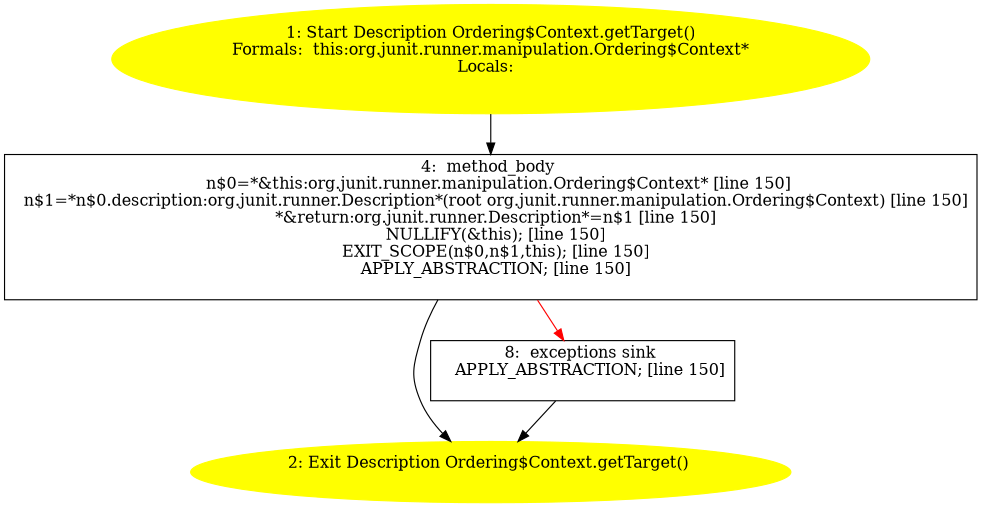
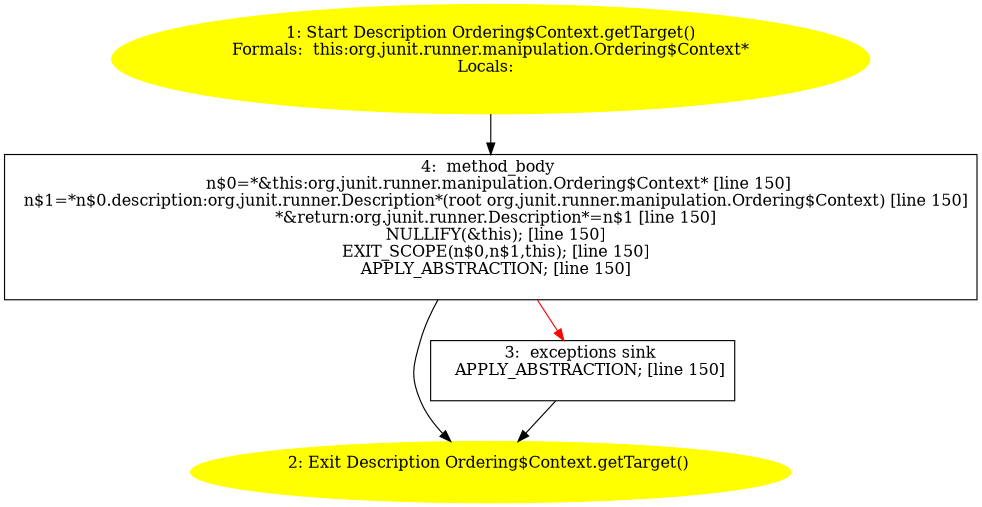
(583, 371) -> (583, 371)
